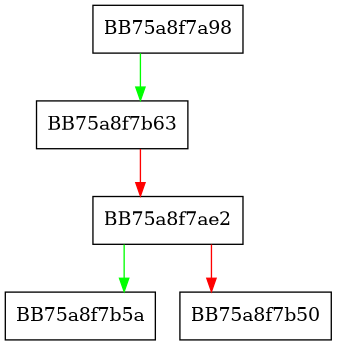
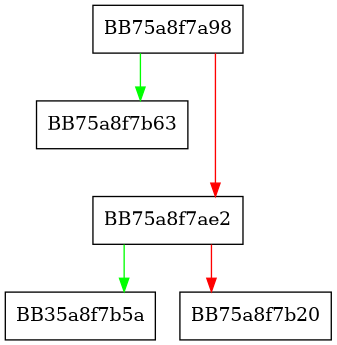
(140, 166) -> (215, 118)
(80, 316) -> (80, 316)
(256, 316) -> (256, 316)
